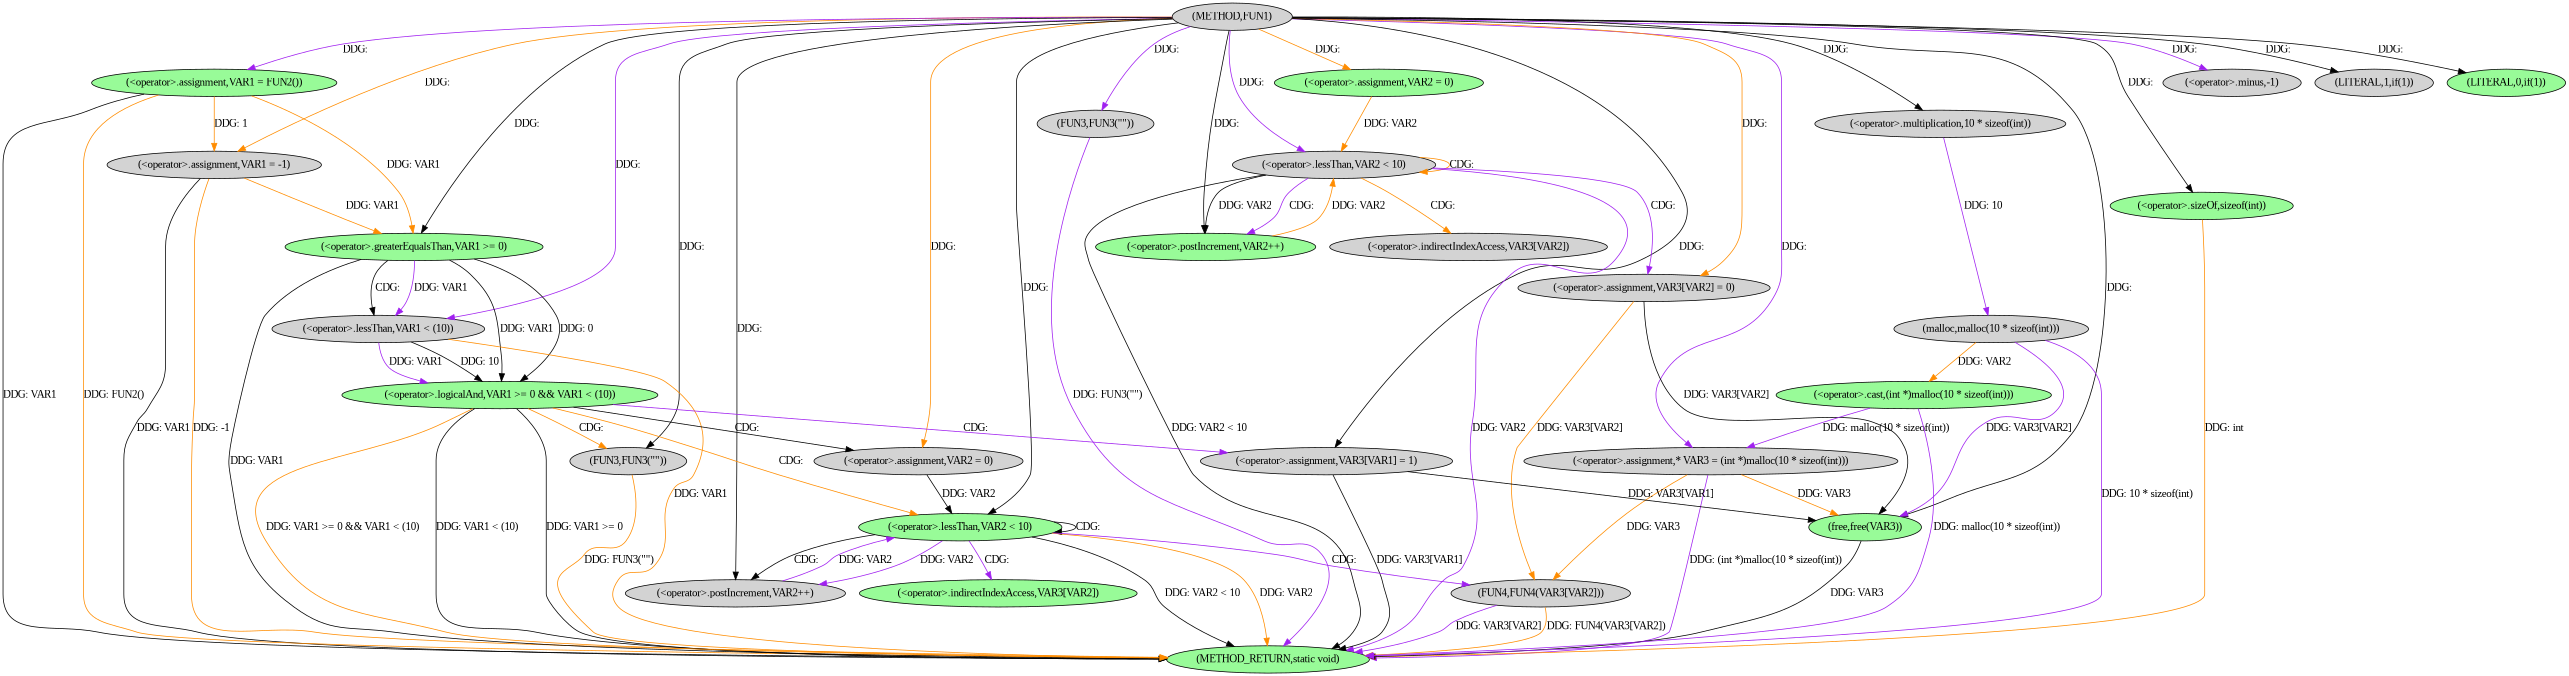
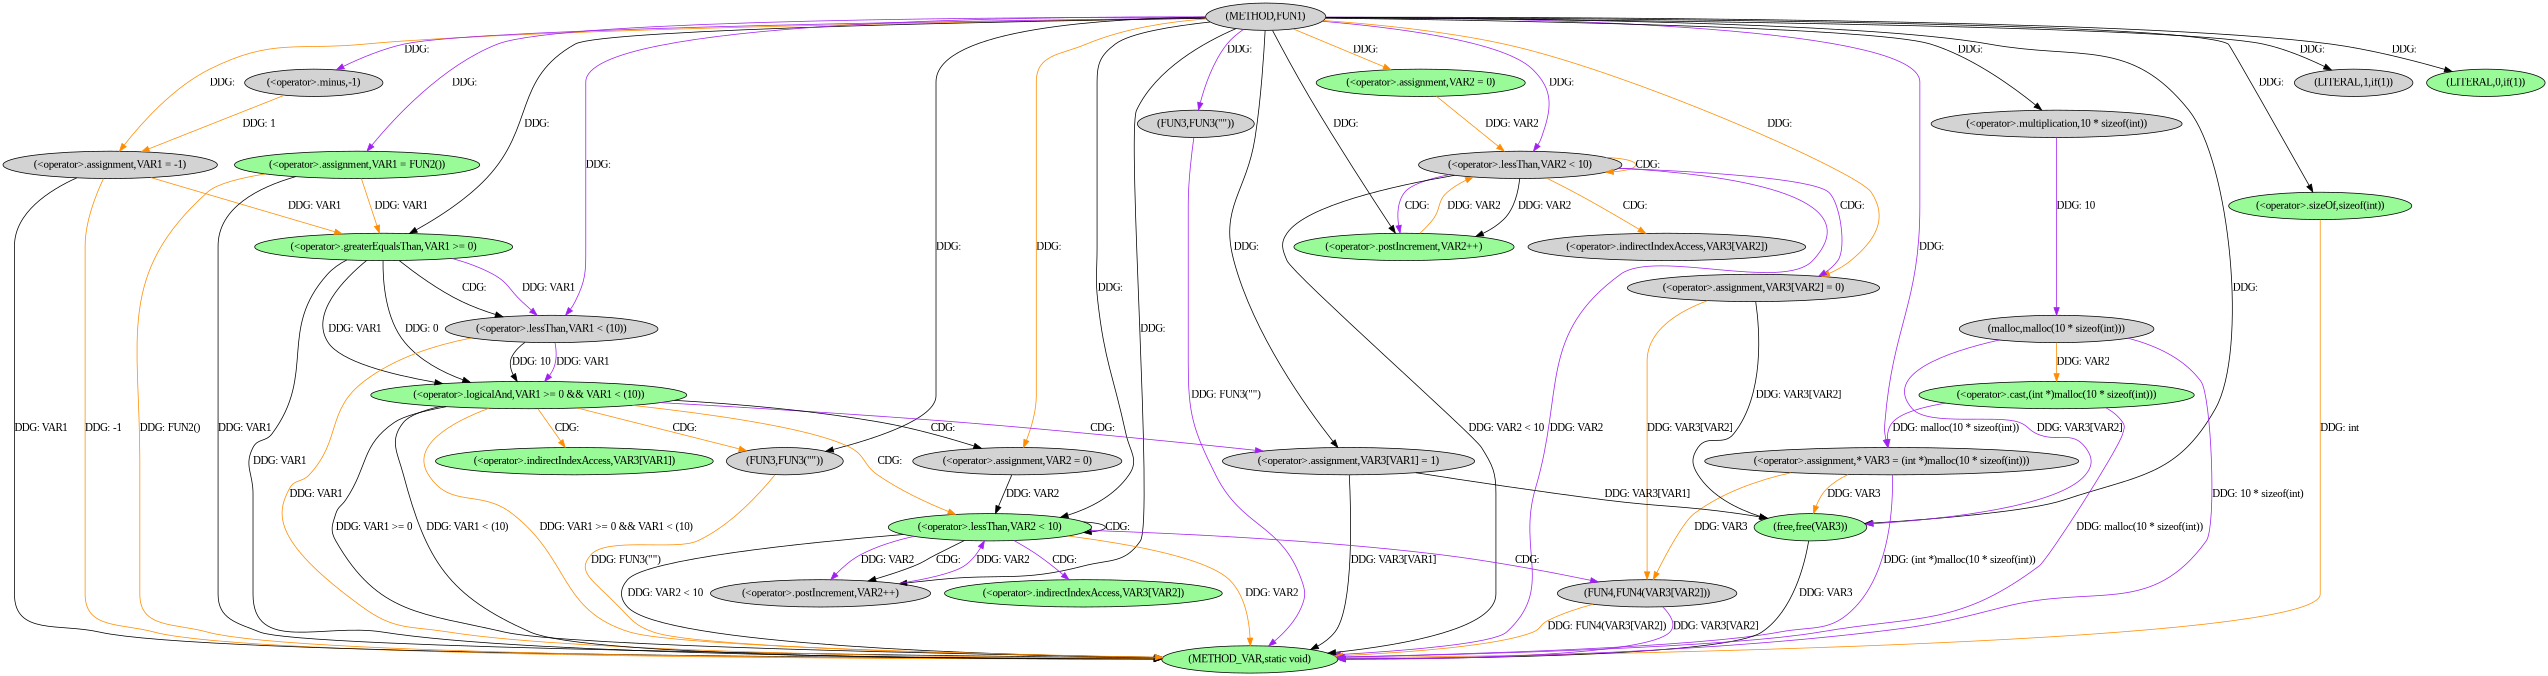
(214, 120) -> (217, 122)
none -> (574, 461)
(1268, 659) -> (1250, 659)
